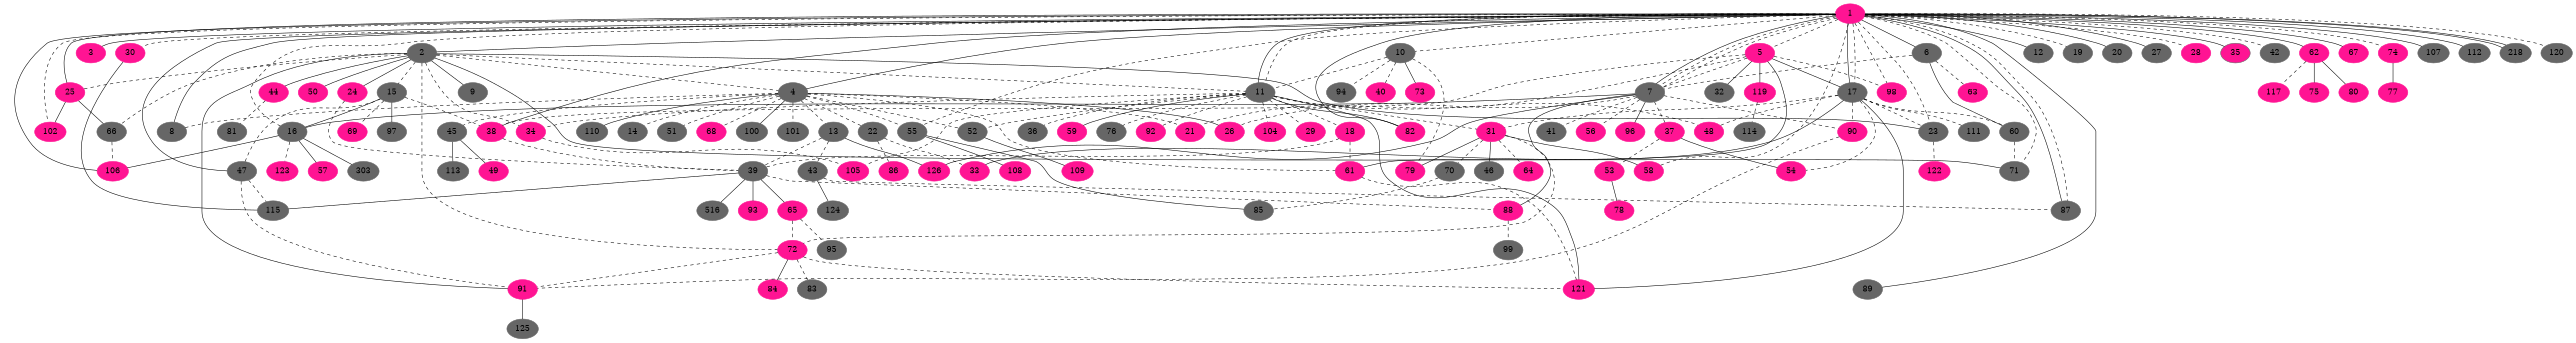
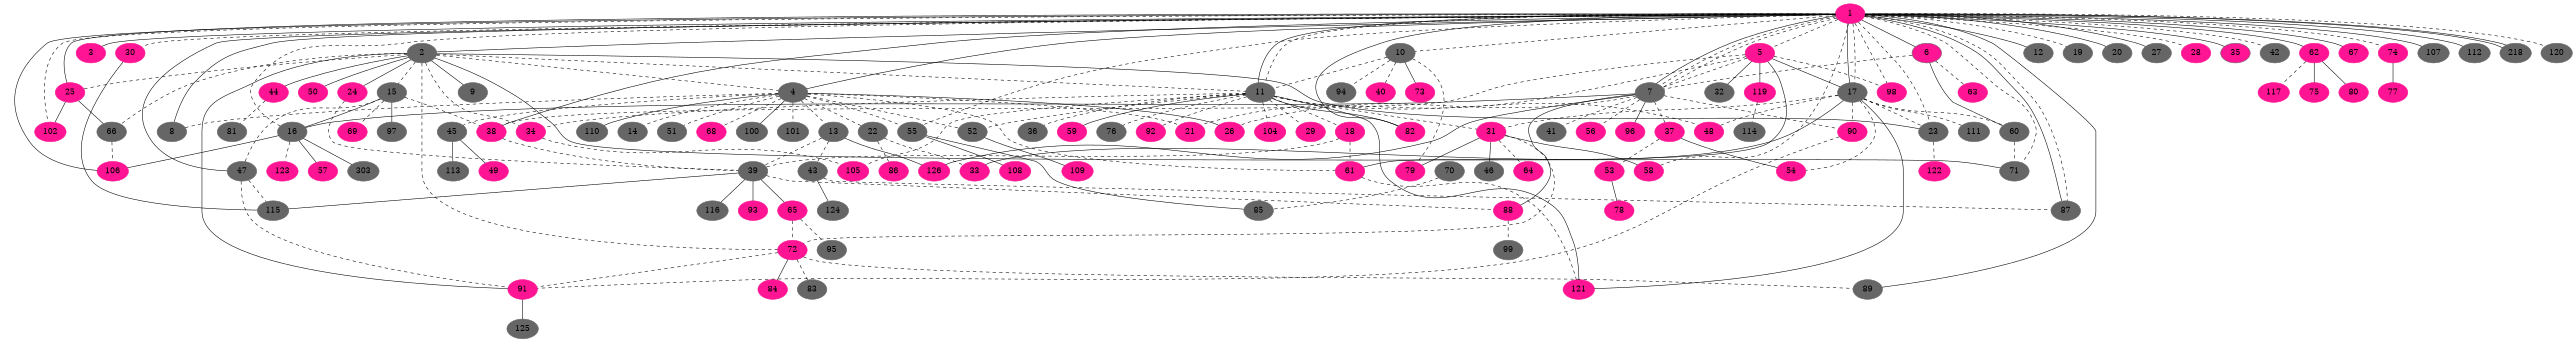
(1927, 53) -> (1927, 53)
(1470, 152) -> none
(712, 211) -> (712, 211)
(1240, 282) -> (1380, 278)
